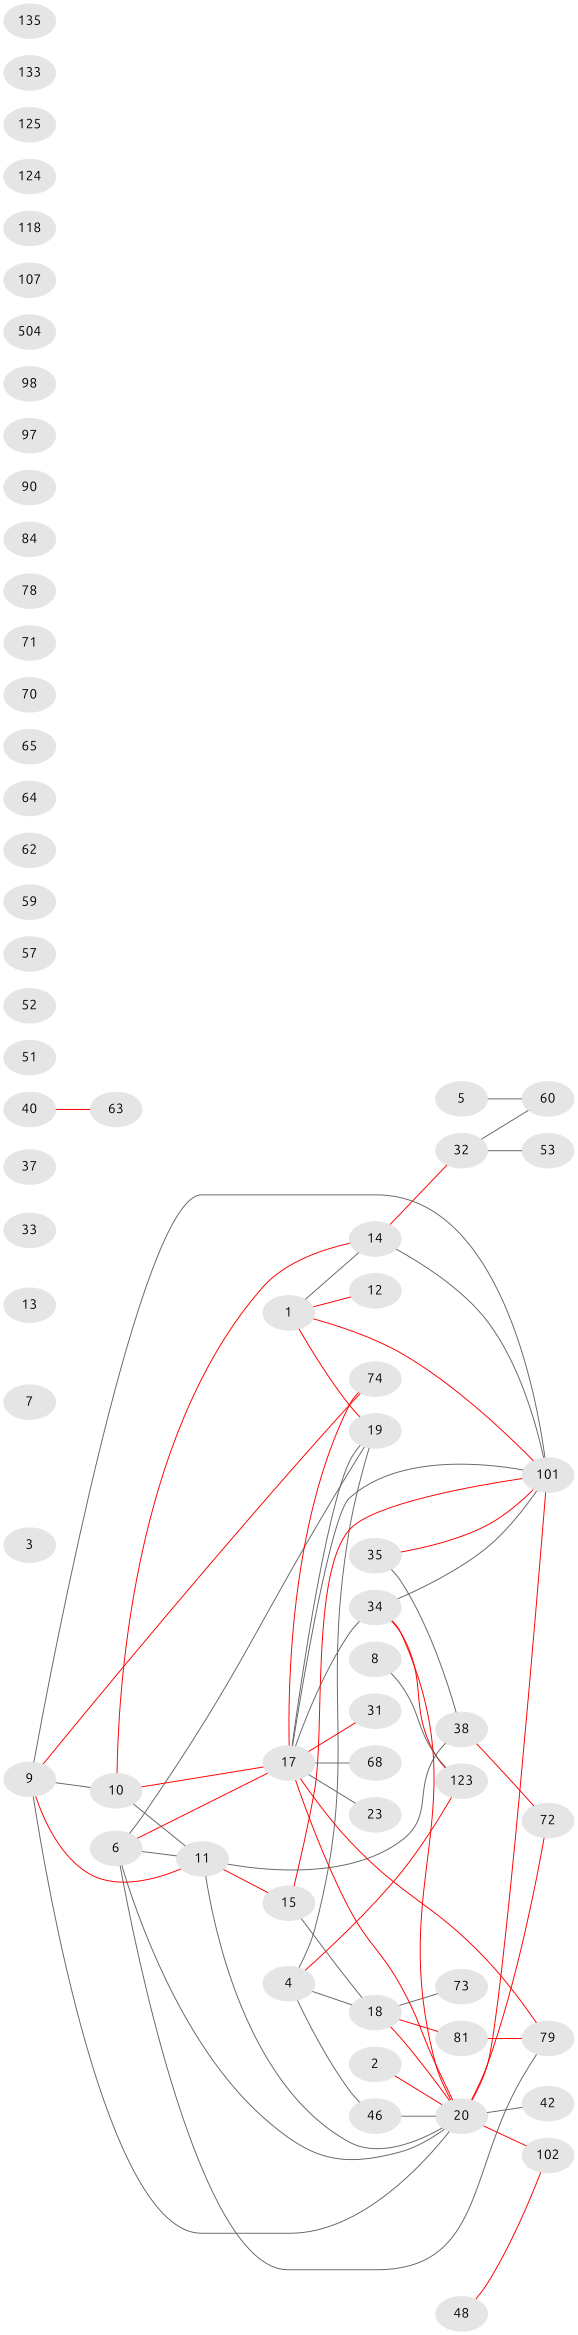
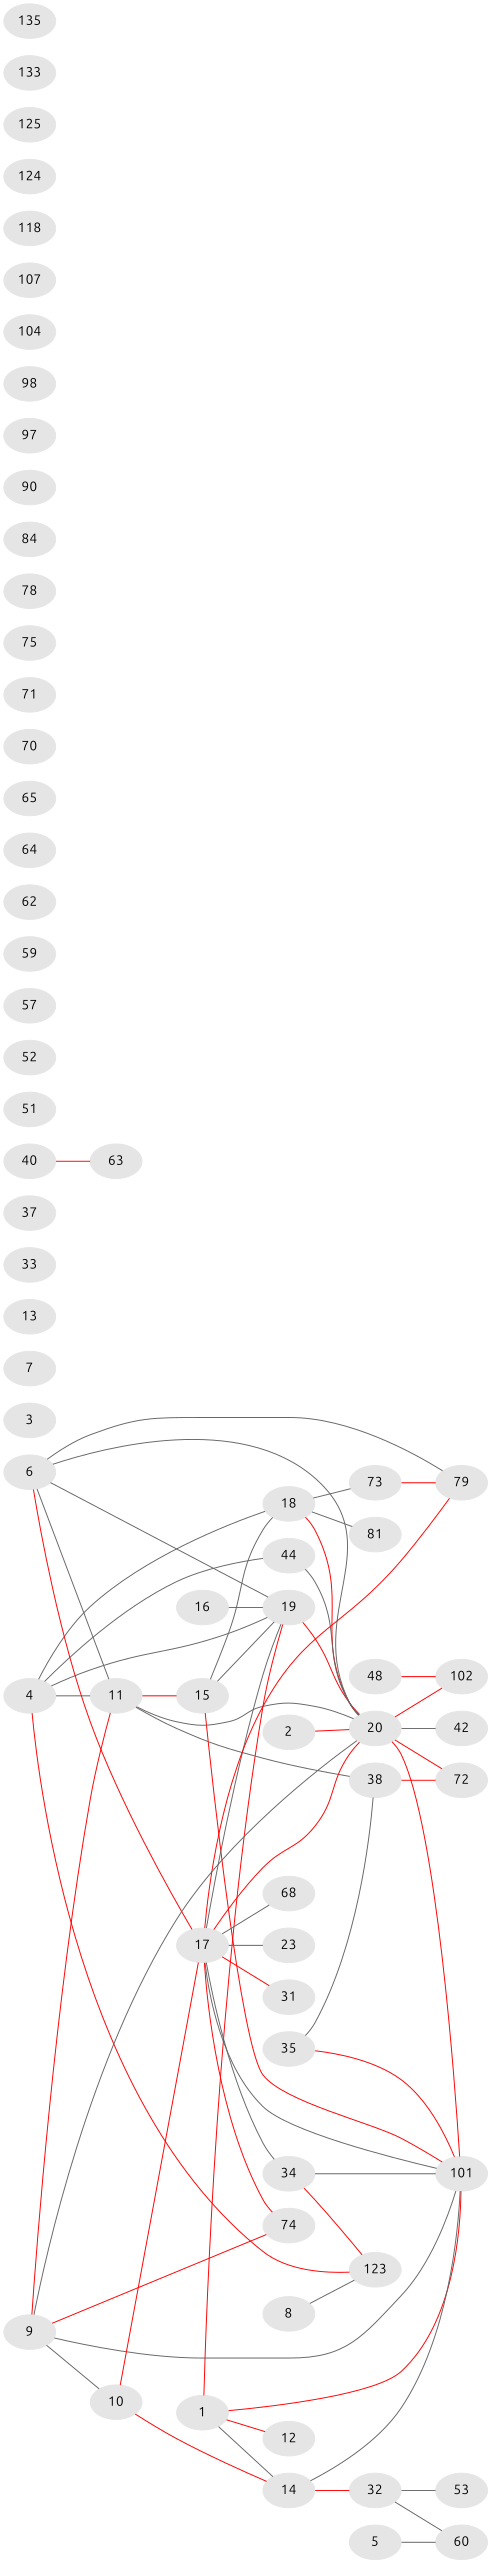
(30, 332) -> (30, 332)
none -> (30, 643)
none -> (203, 1608)
none -> (246, 1652)
(155, 1822) -> (73, 1696)
(428, 1859) -> (329, 1664)
(412, 2023) -> (332, 1519)
(505, 2038) -> (419, 1483)
(375, 2116) -> (289, 1556)
